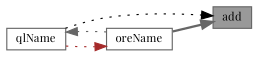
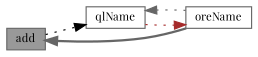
(133, 15) -> (60, 31)
